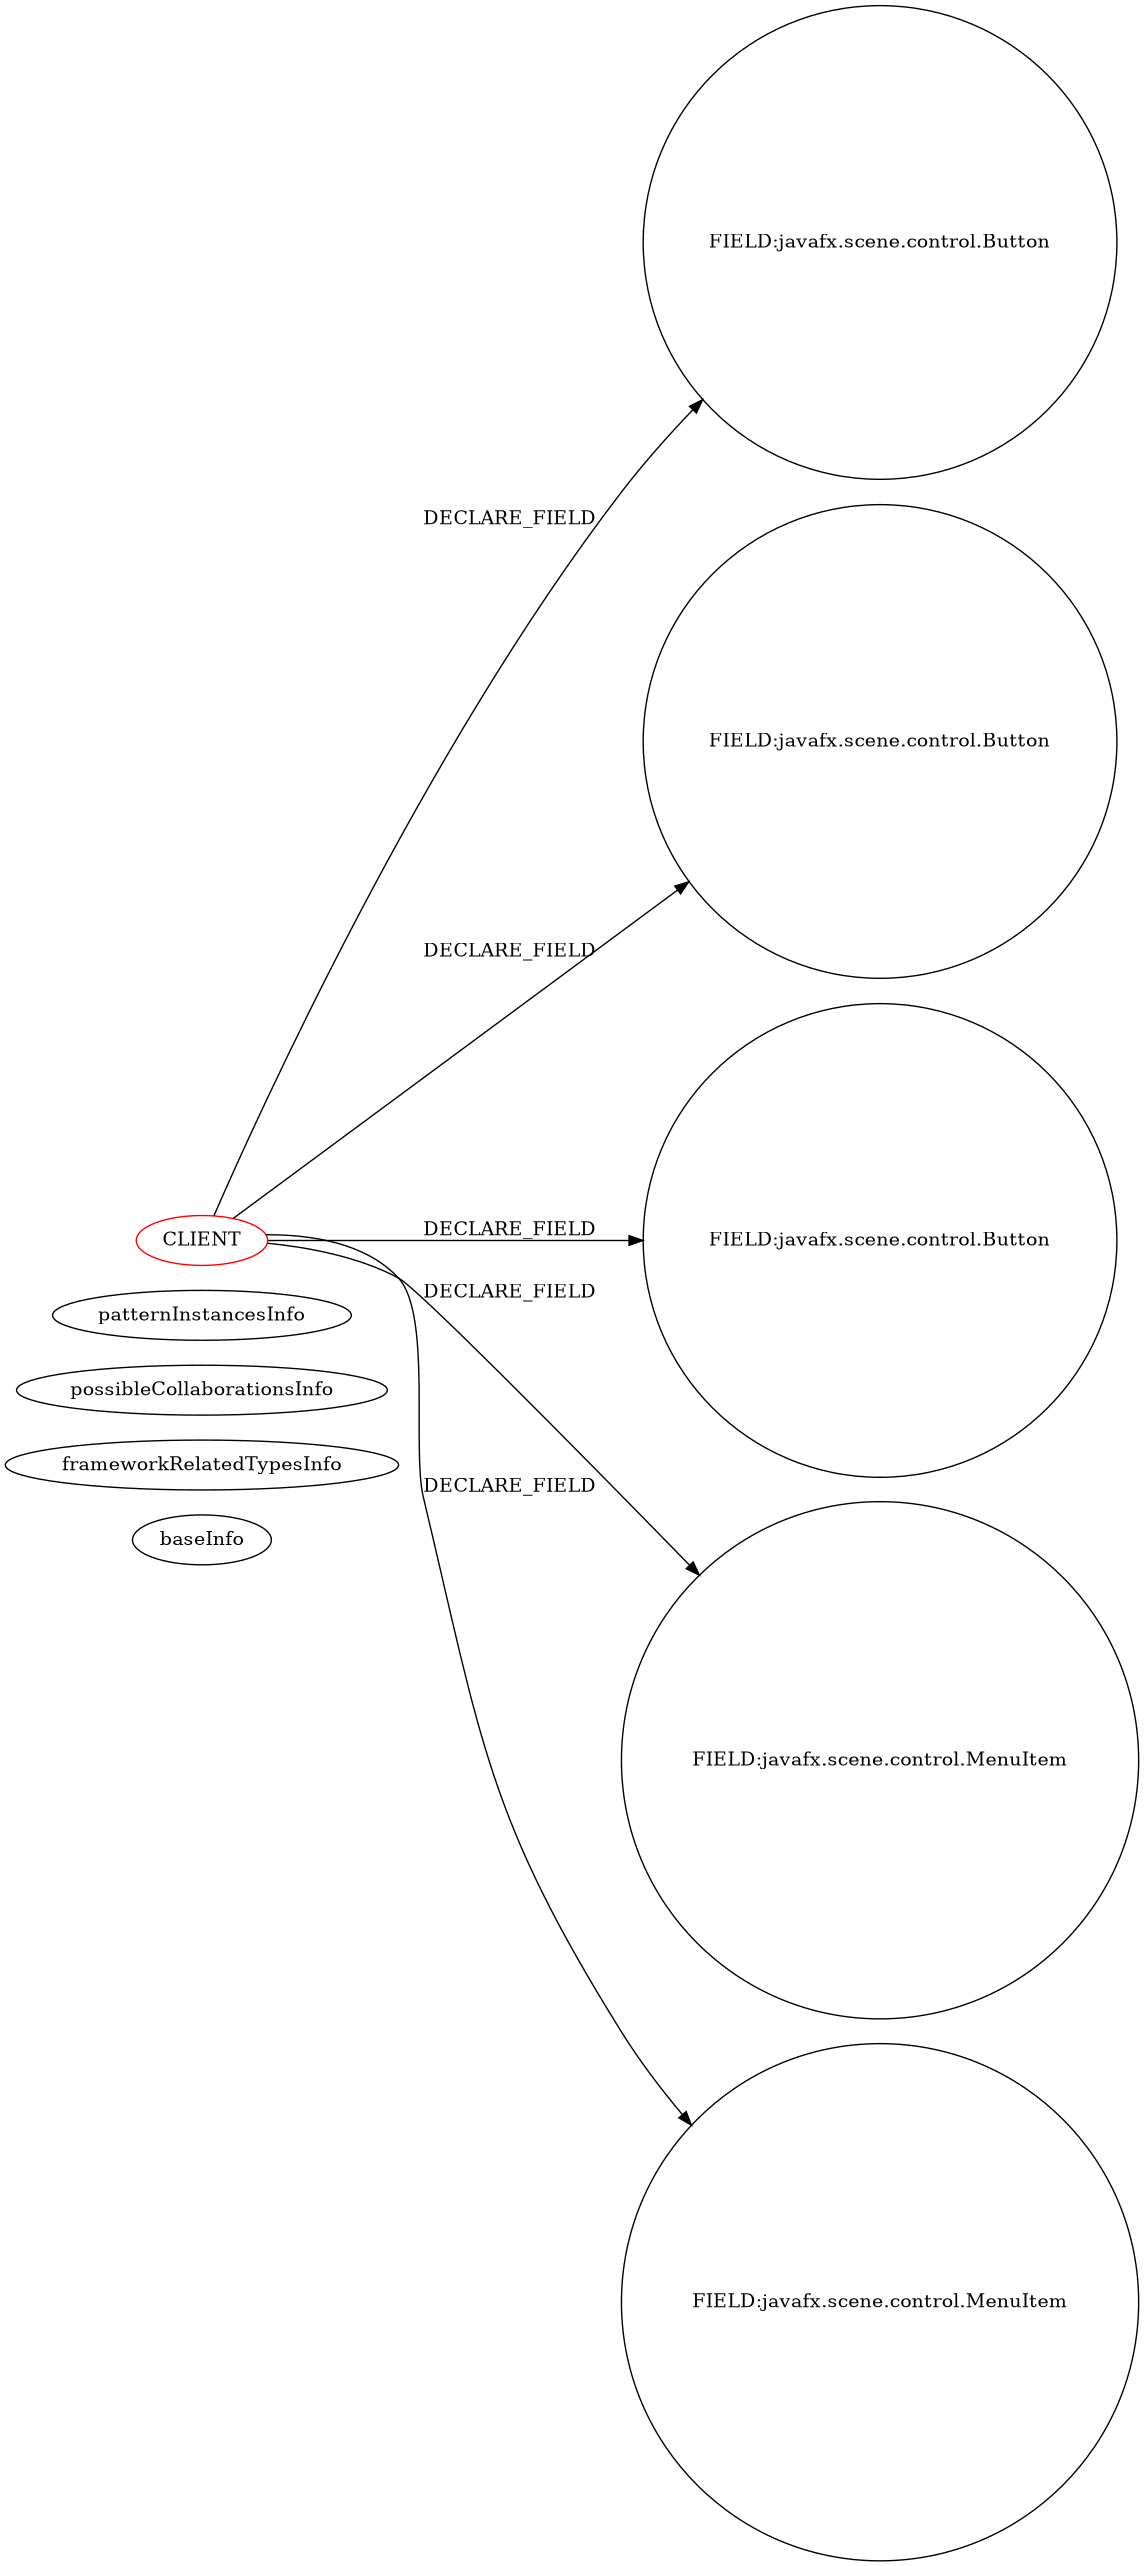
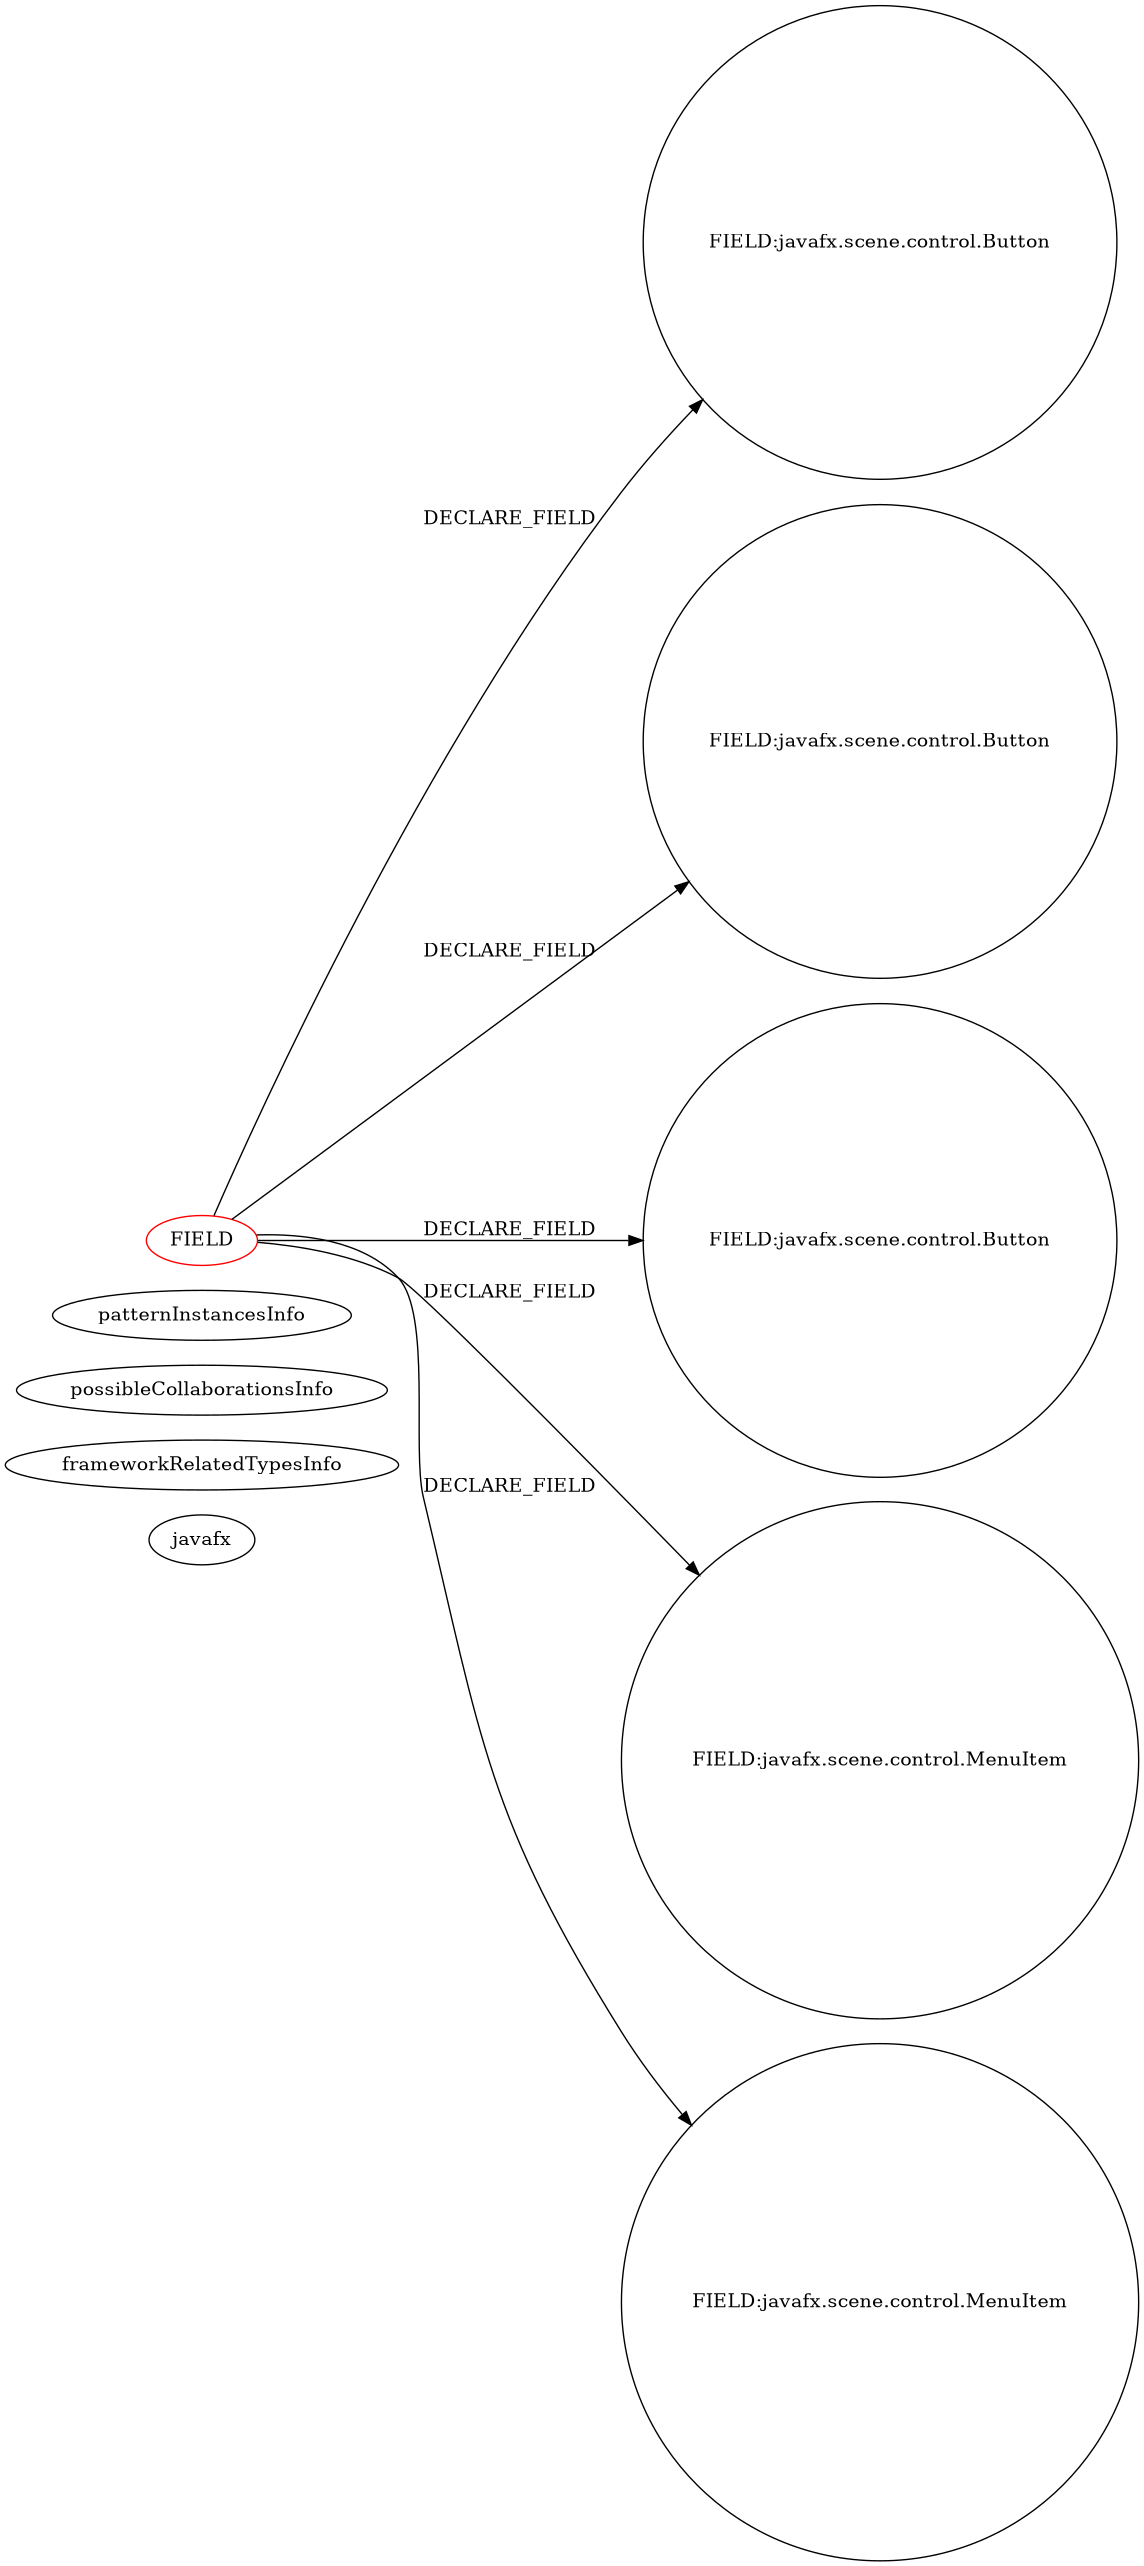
(202, 1241) -> (202, 1241)
(202, 1540) -> (202, 1540)
